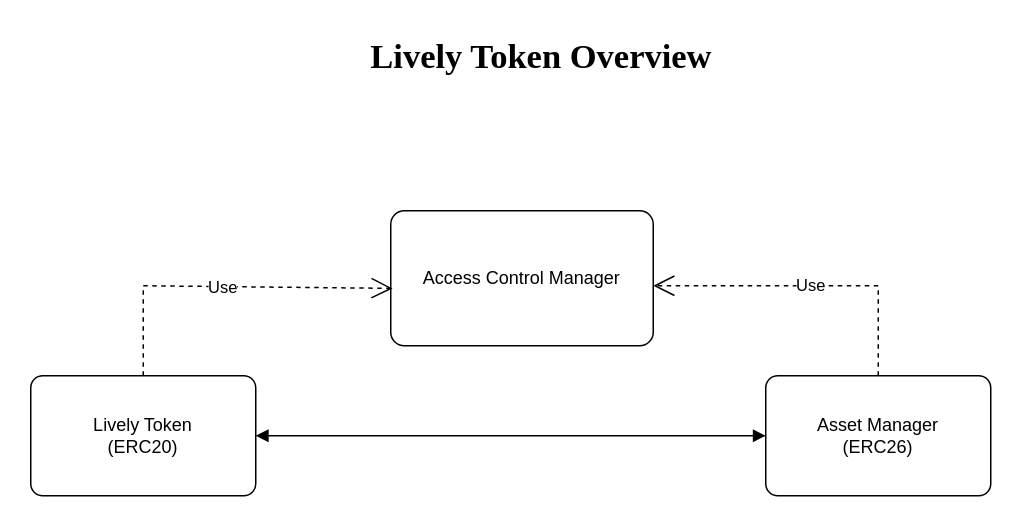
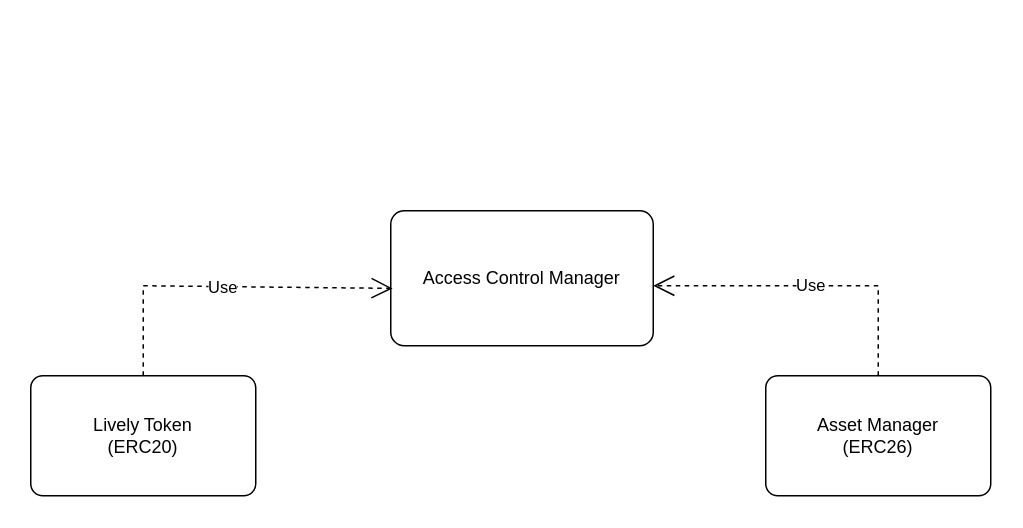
(542, 53) -> none
(510, 436) -> none
